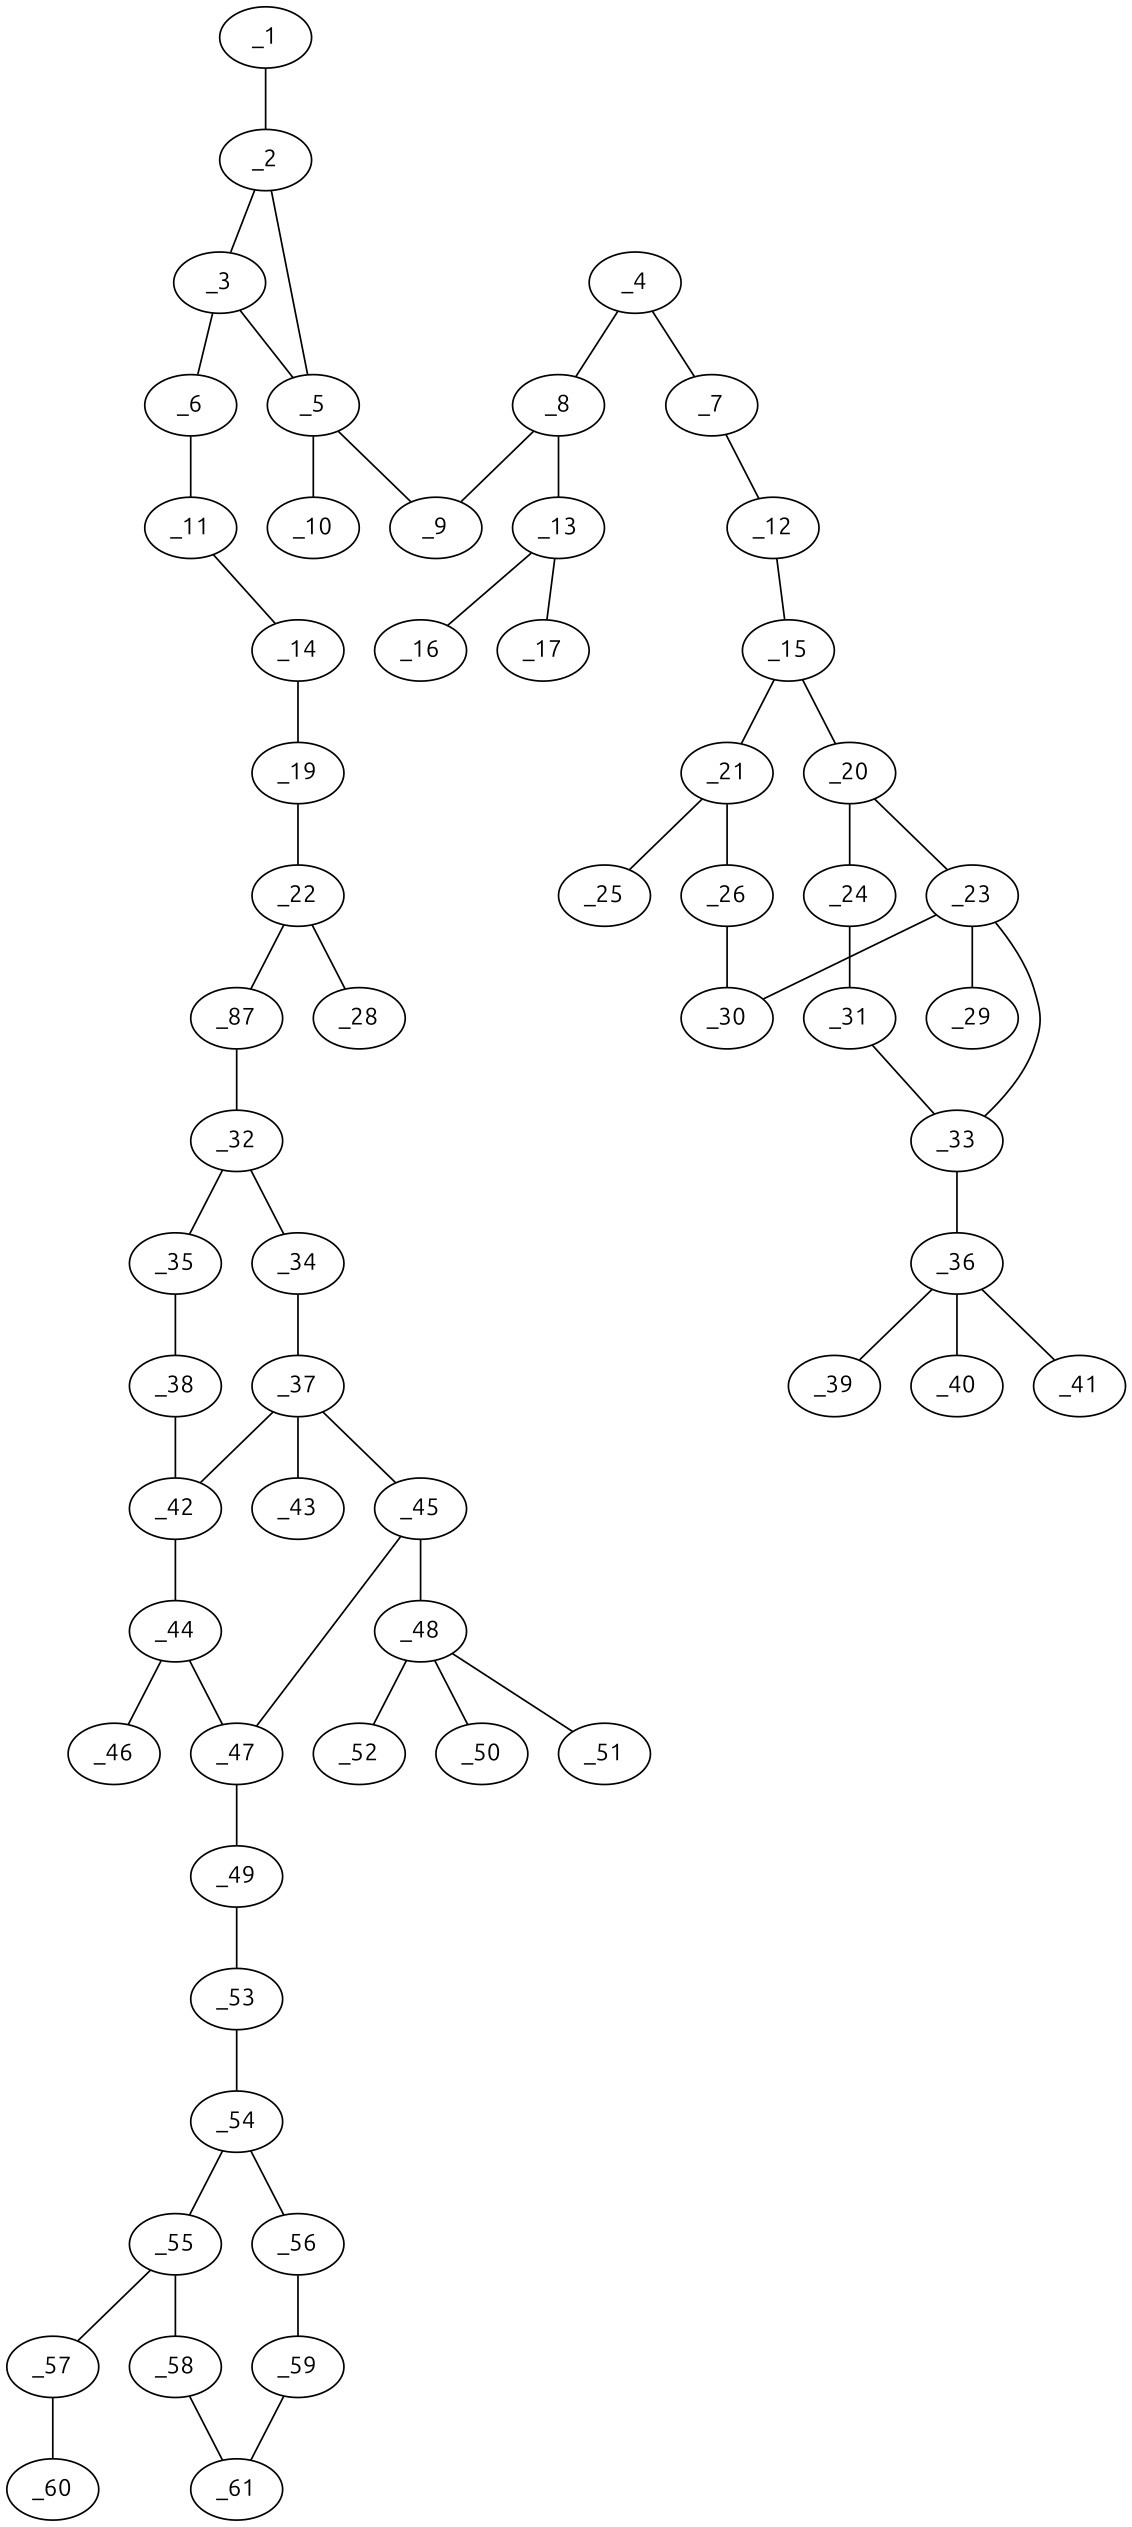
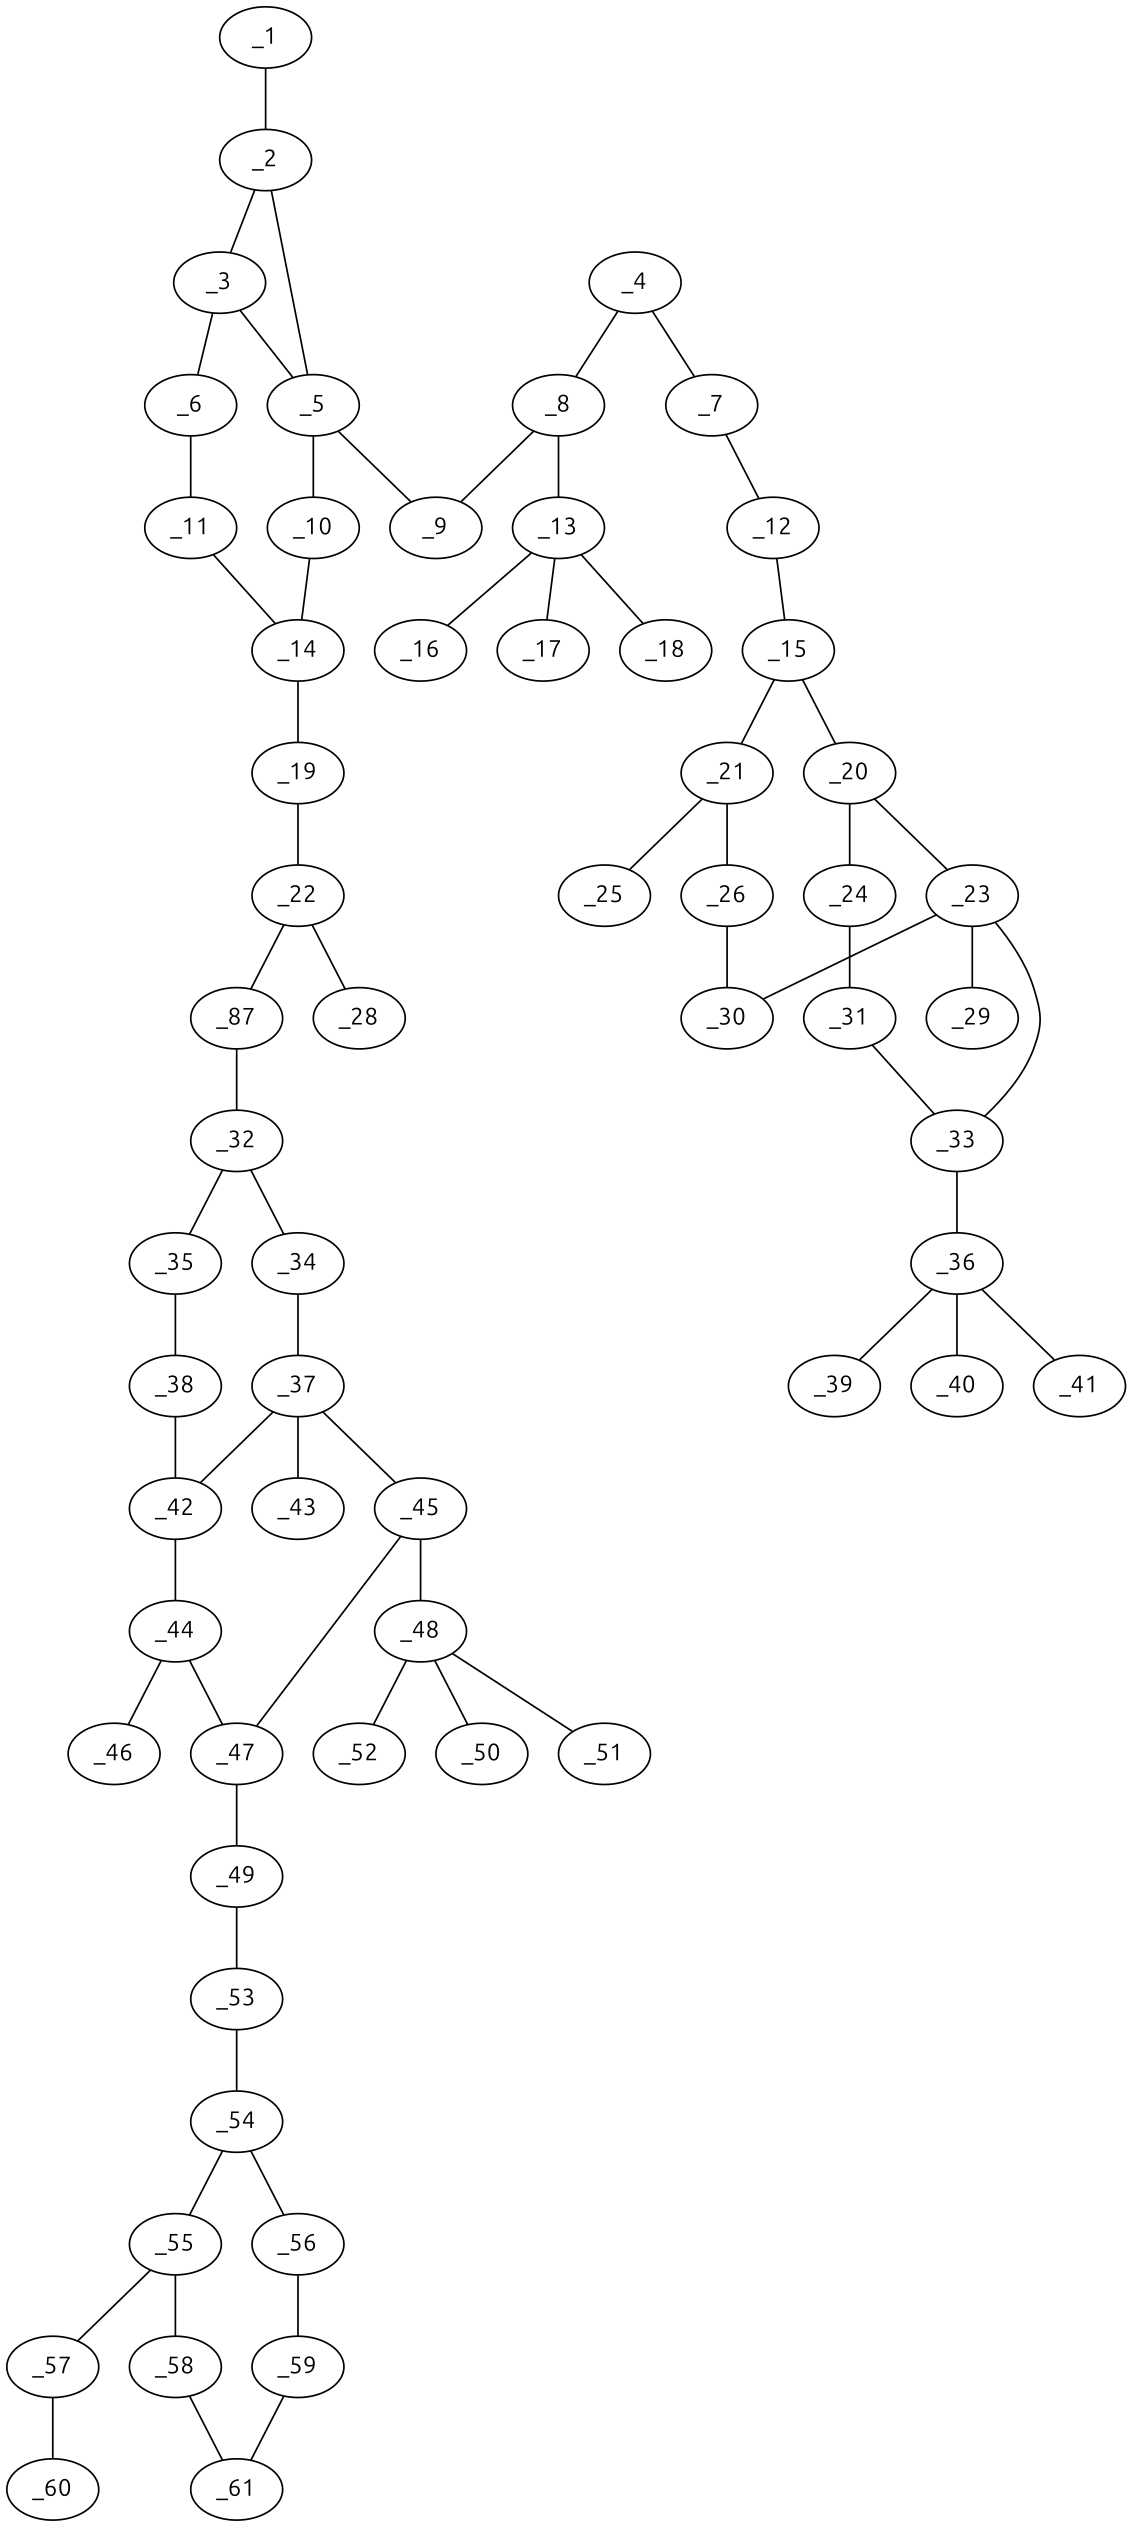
none -> (306, 589)
none -> (666, 650)
